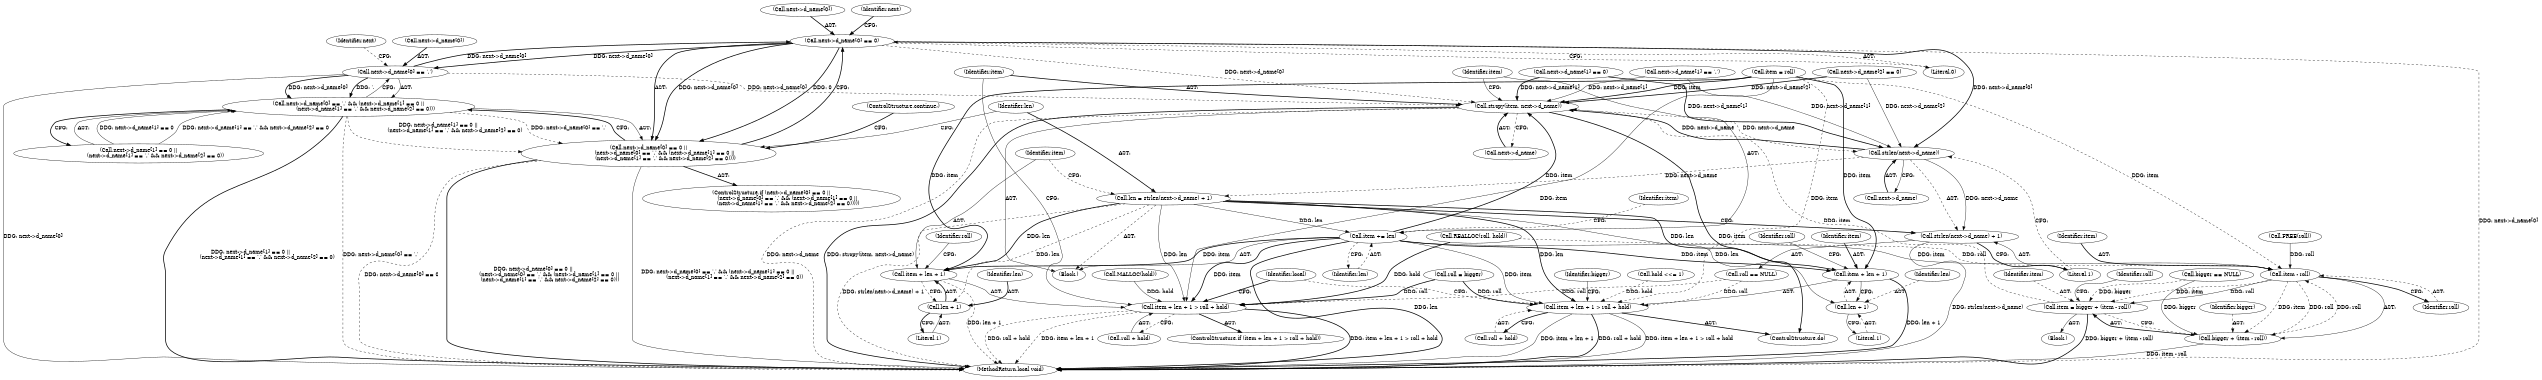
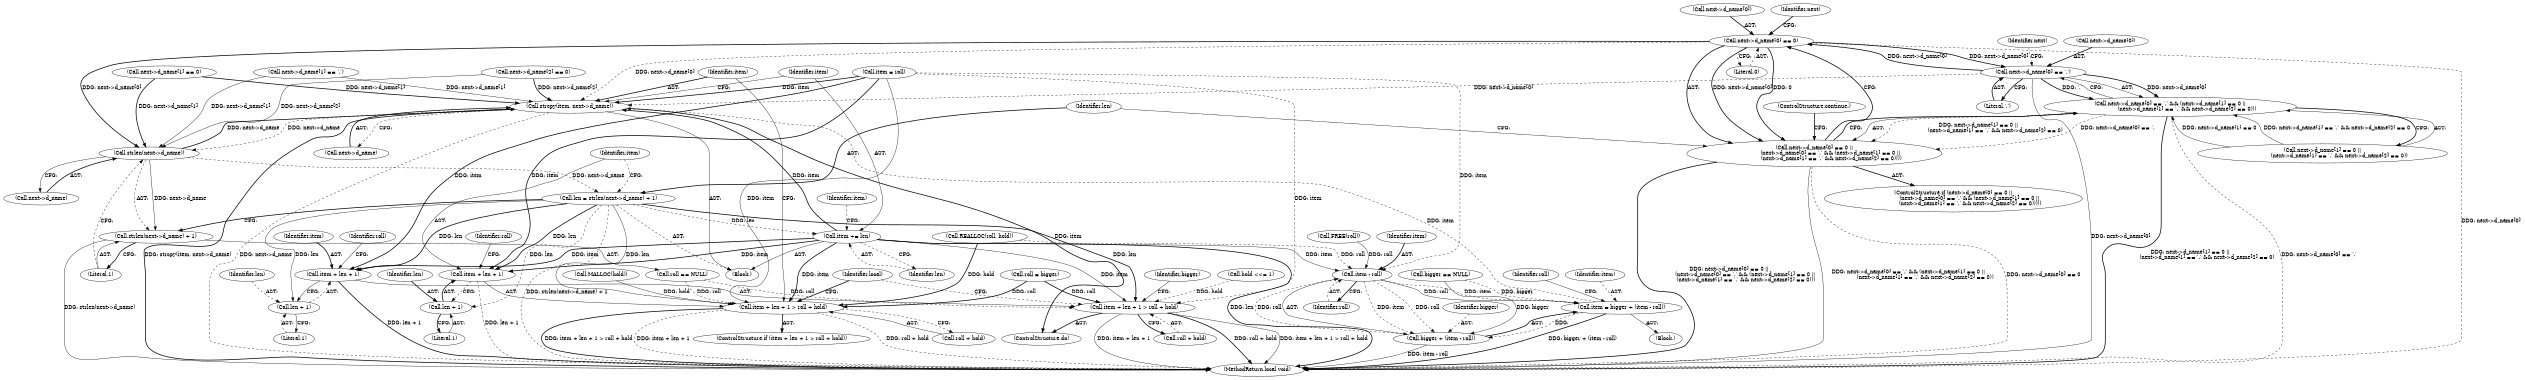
none -> (1997, 107)
(1270, 218) -> (722, 222)
(2148, 323) -> (1563, 323)
